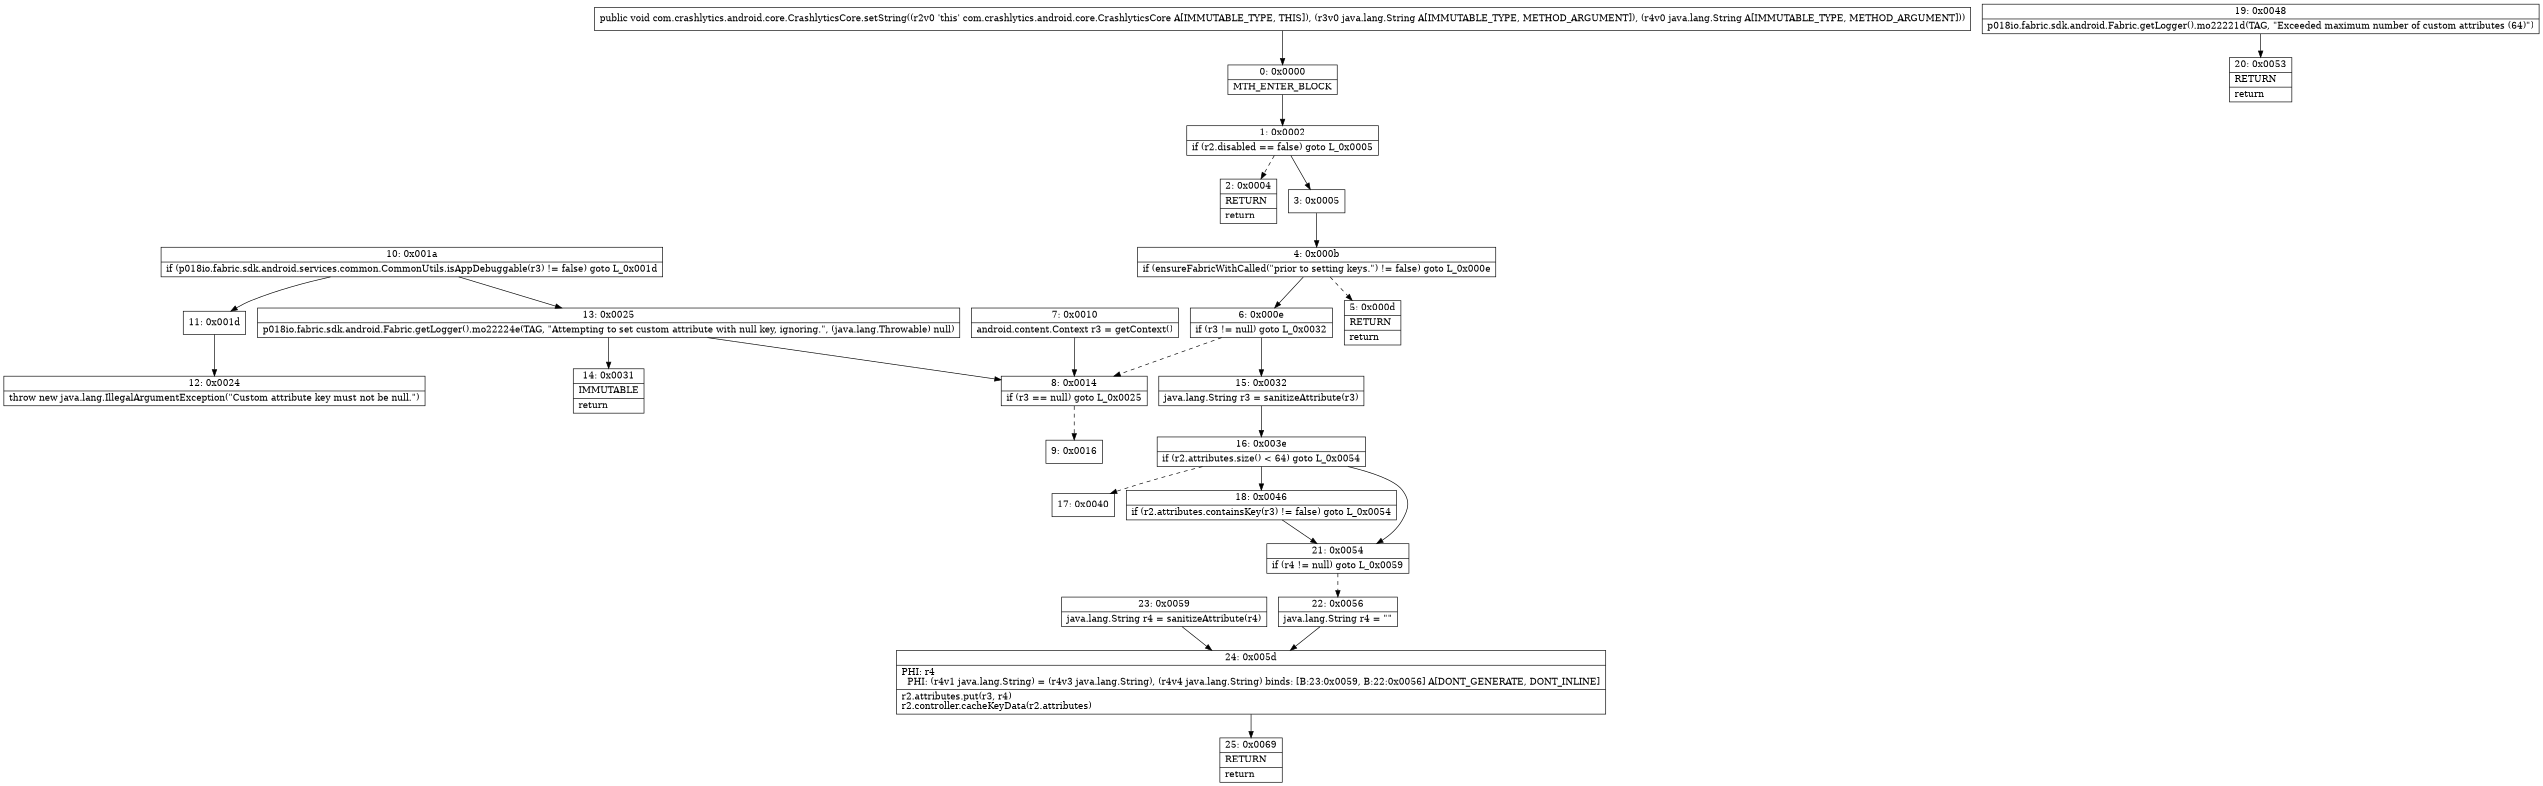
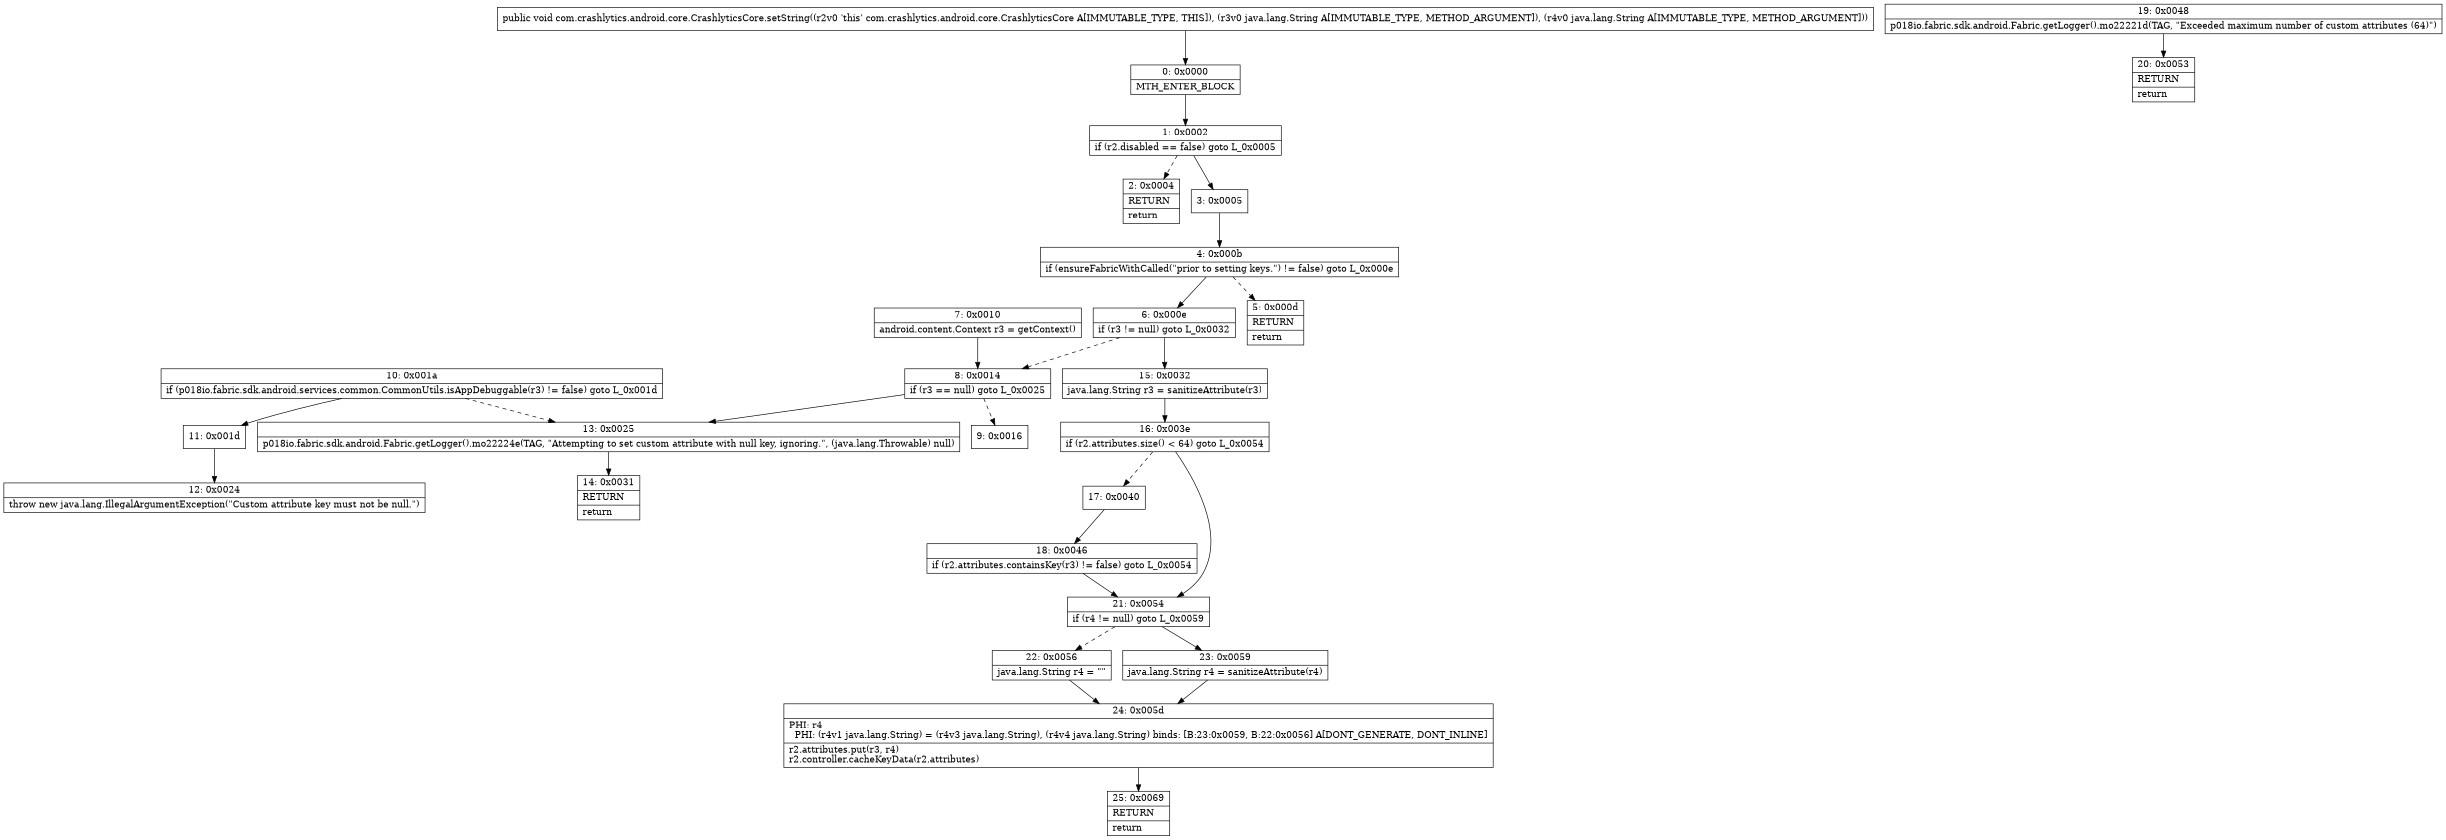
(507, 291) -> (507, 409)
(851, 358) -> (810, 408)
(609, 391) -> (604, 497)
(1261, 475) -> (1092, 524)
none -> (1179, 637)
